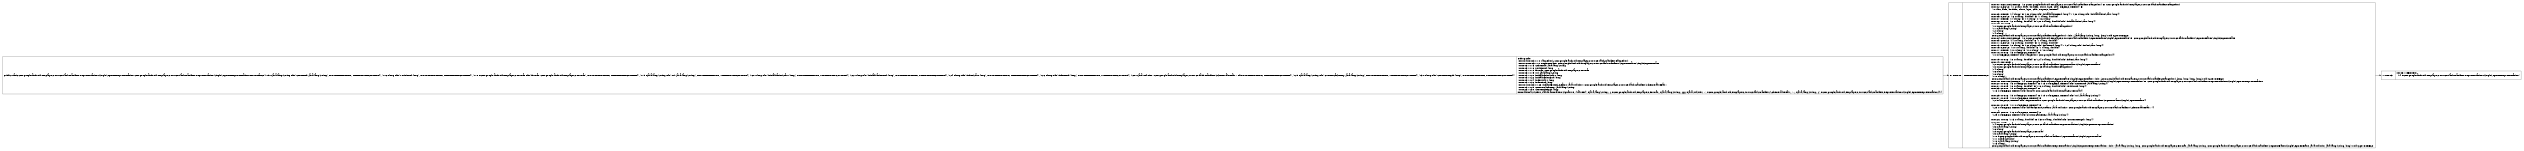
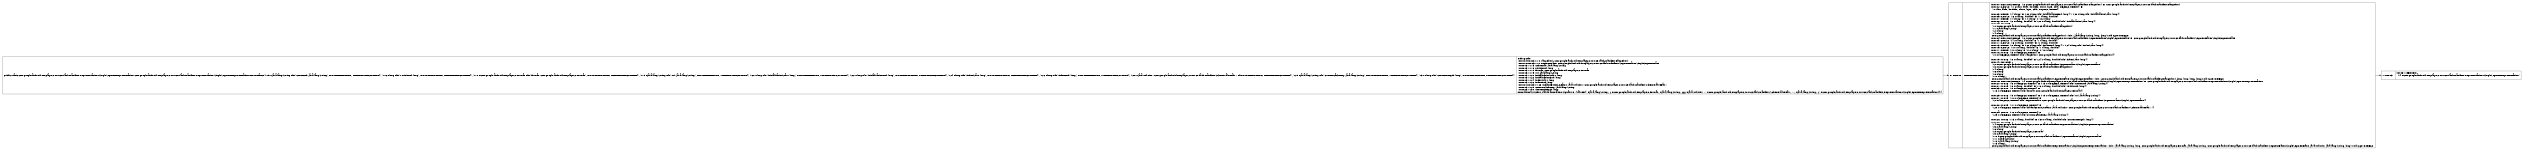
(2000, 122) -> (2002, 122)
